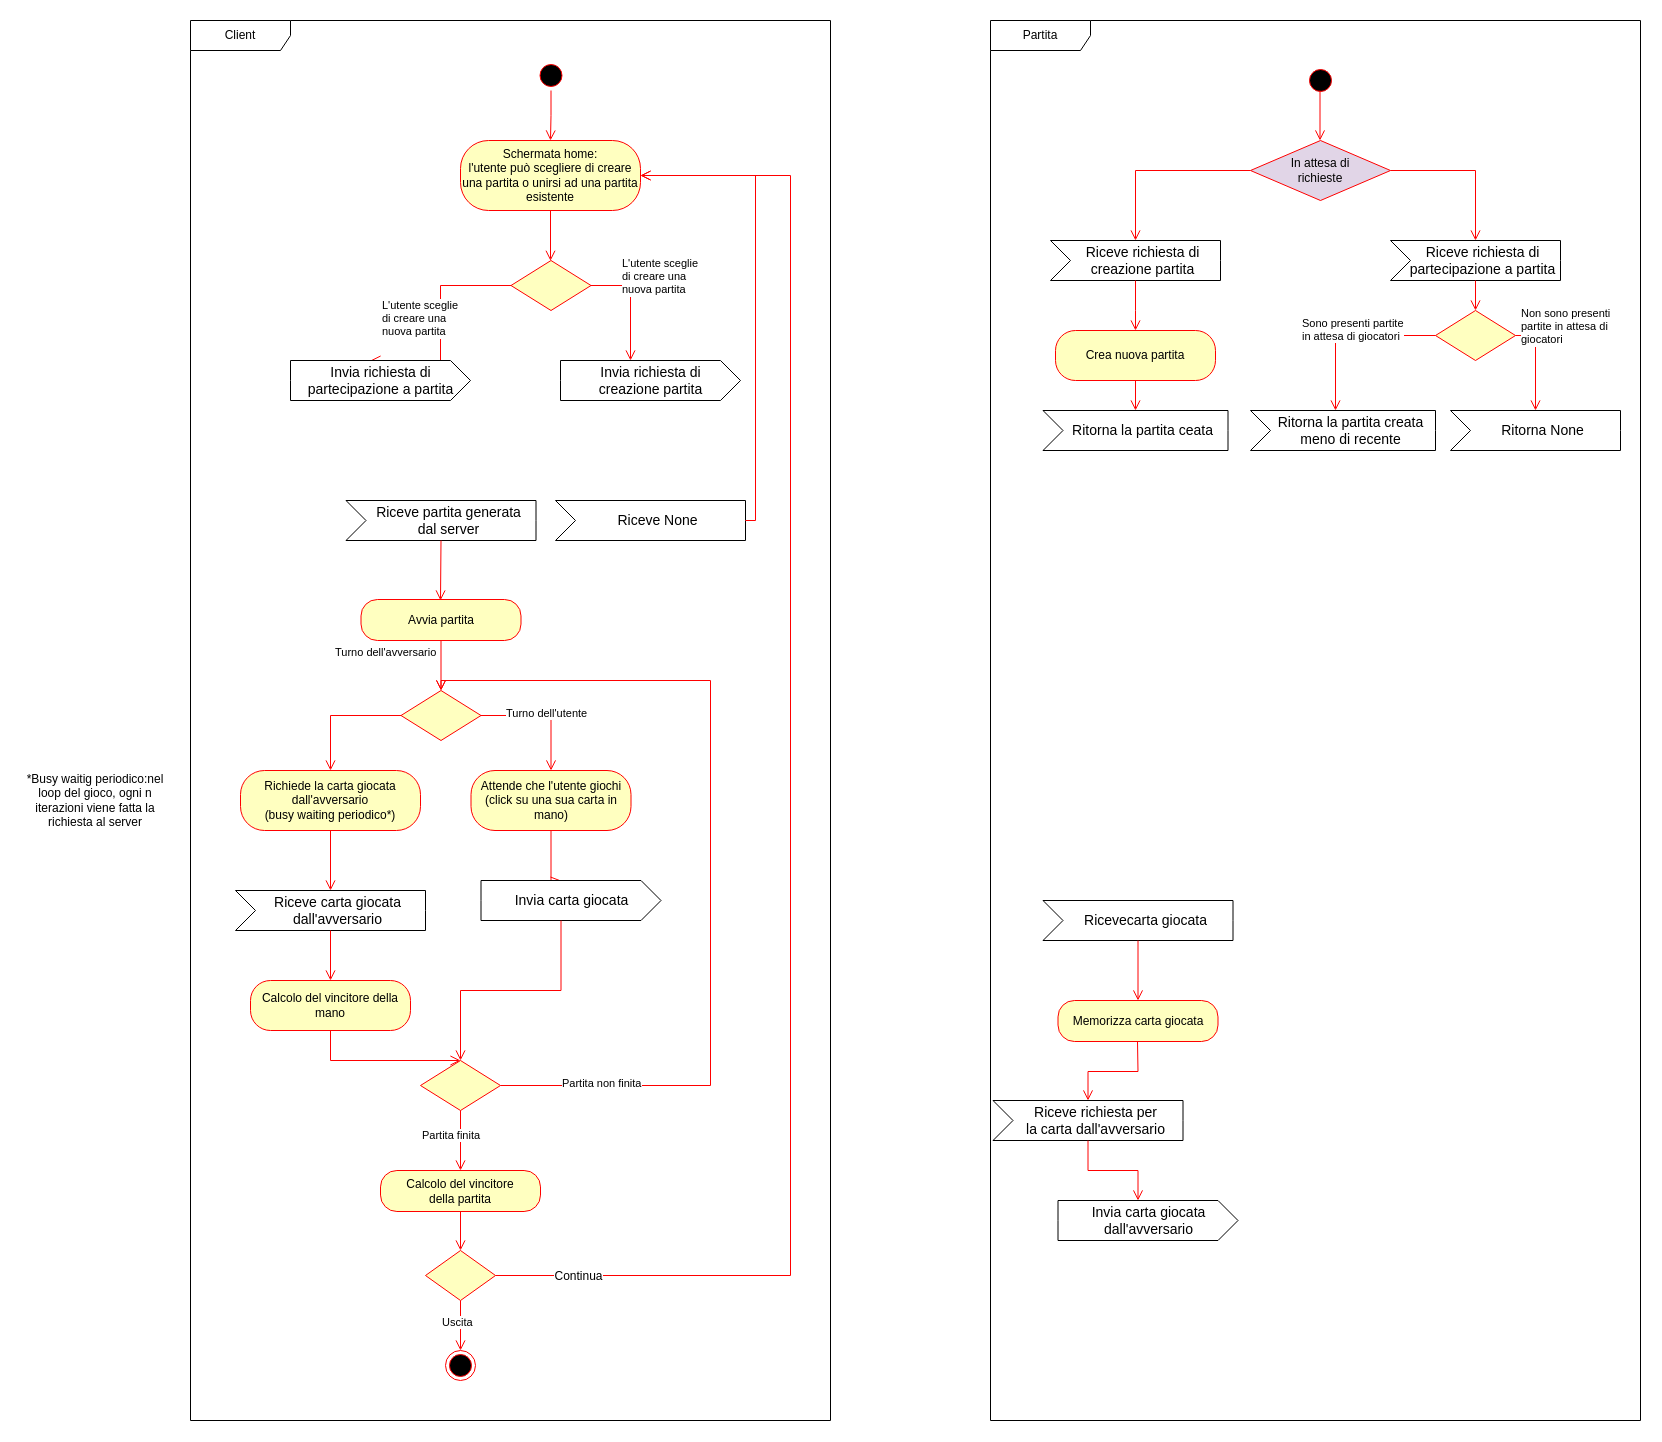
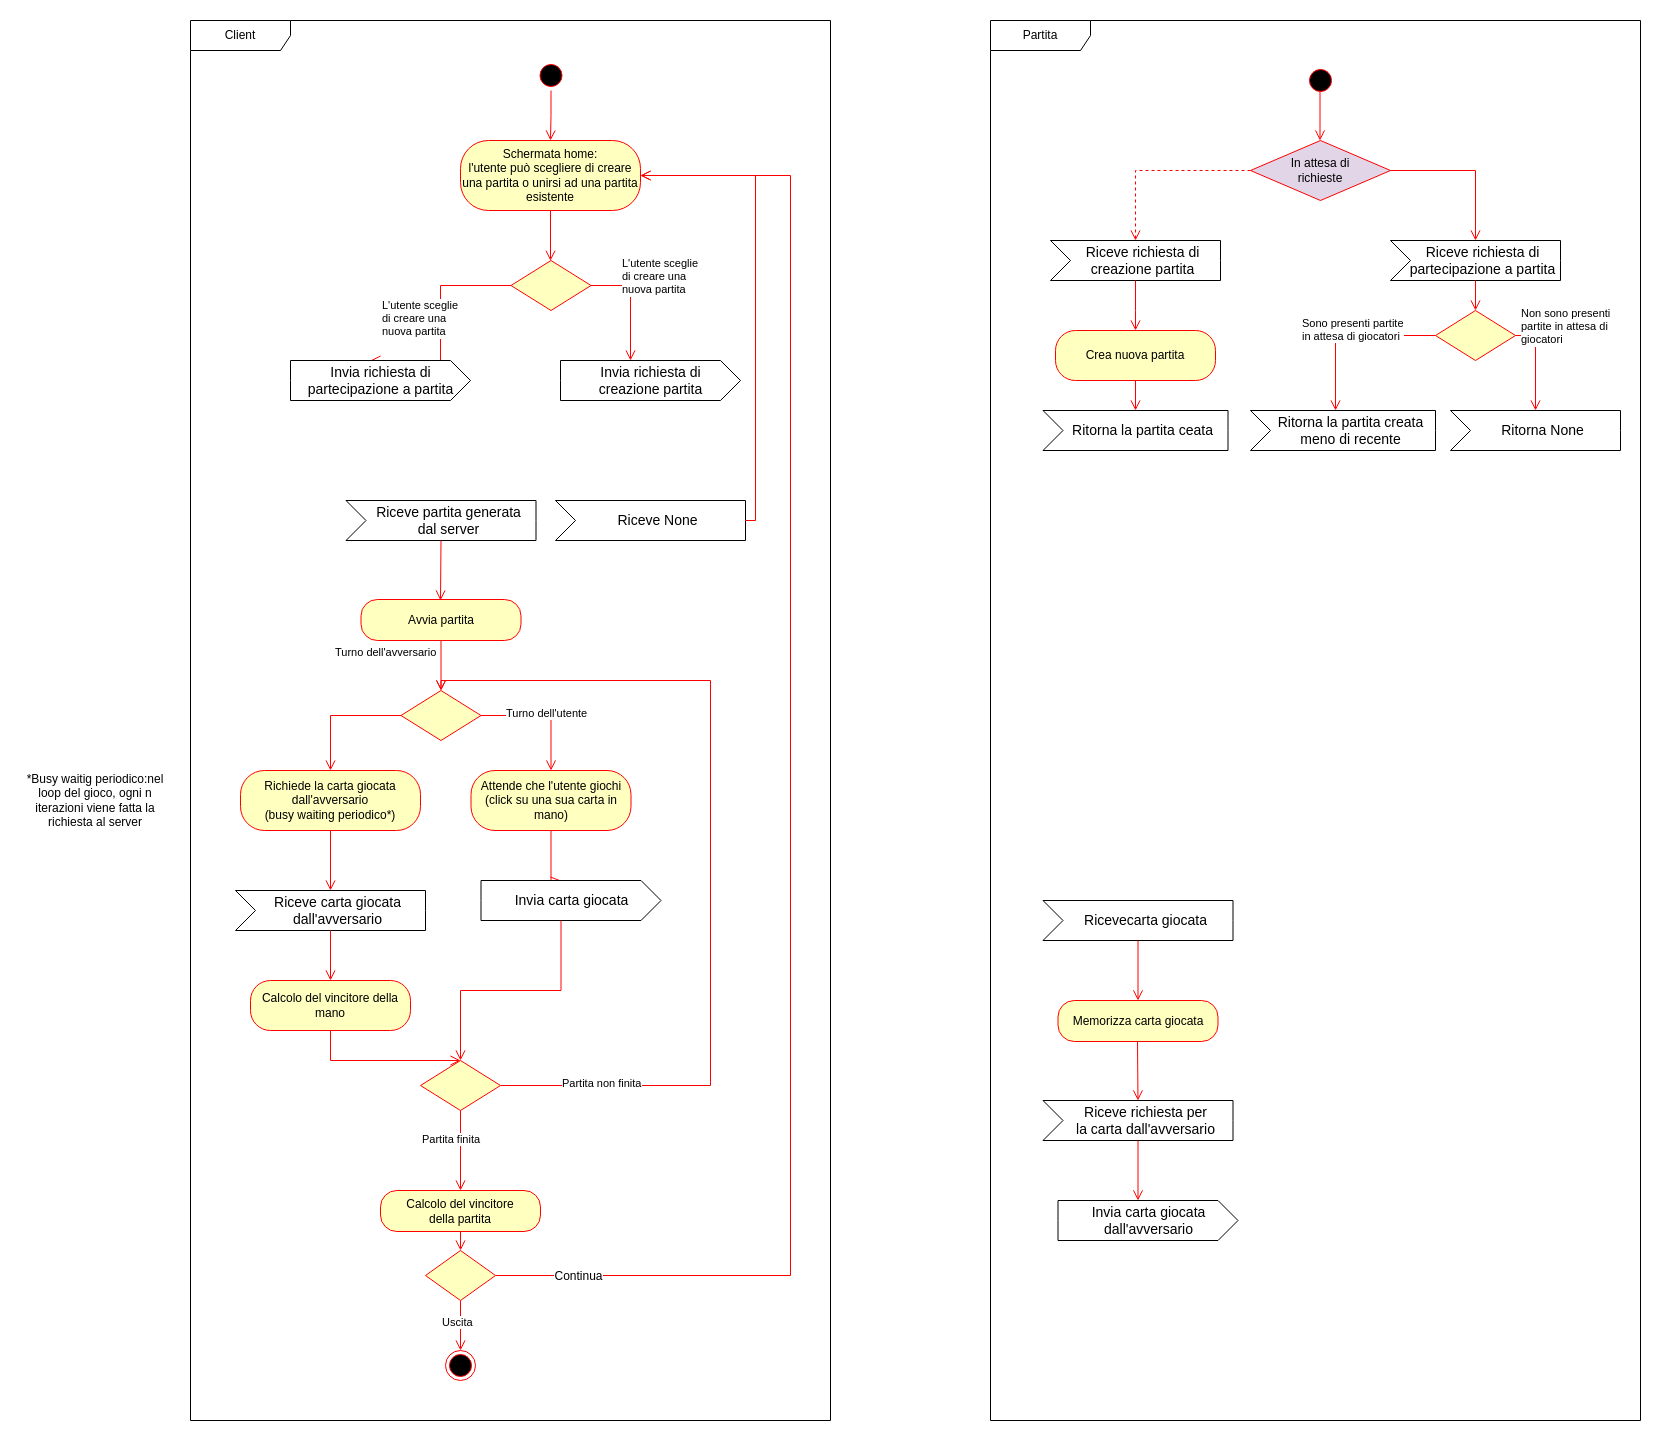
(1160, 171) -> (1160, 171)
(1088, 1121) -> (1138, 1121)
(461, 1191) -> (461, 1211)
